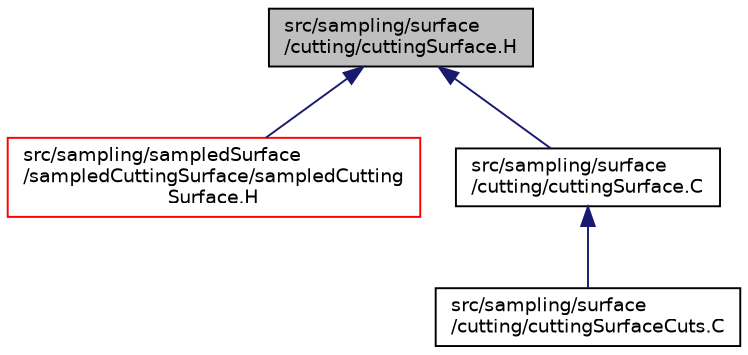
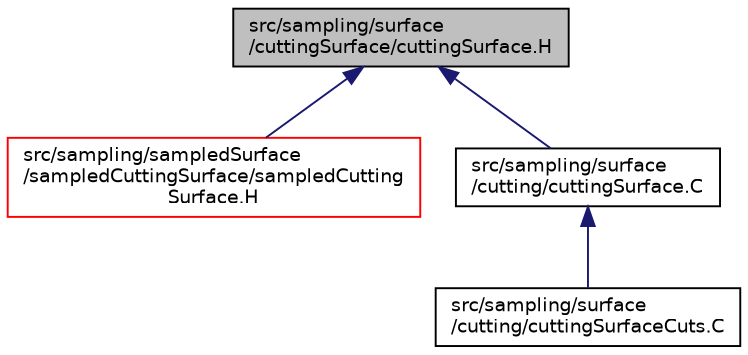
(401, 38) -> (401, 38)
